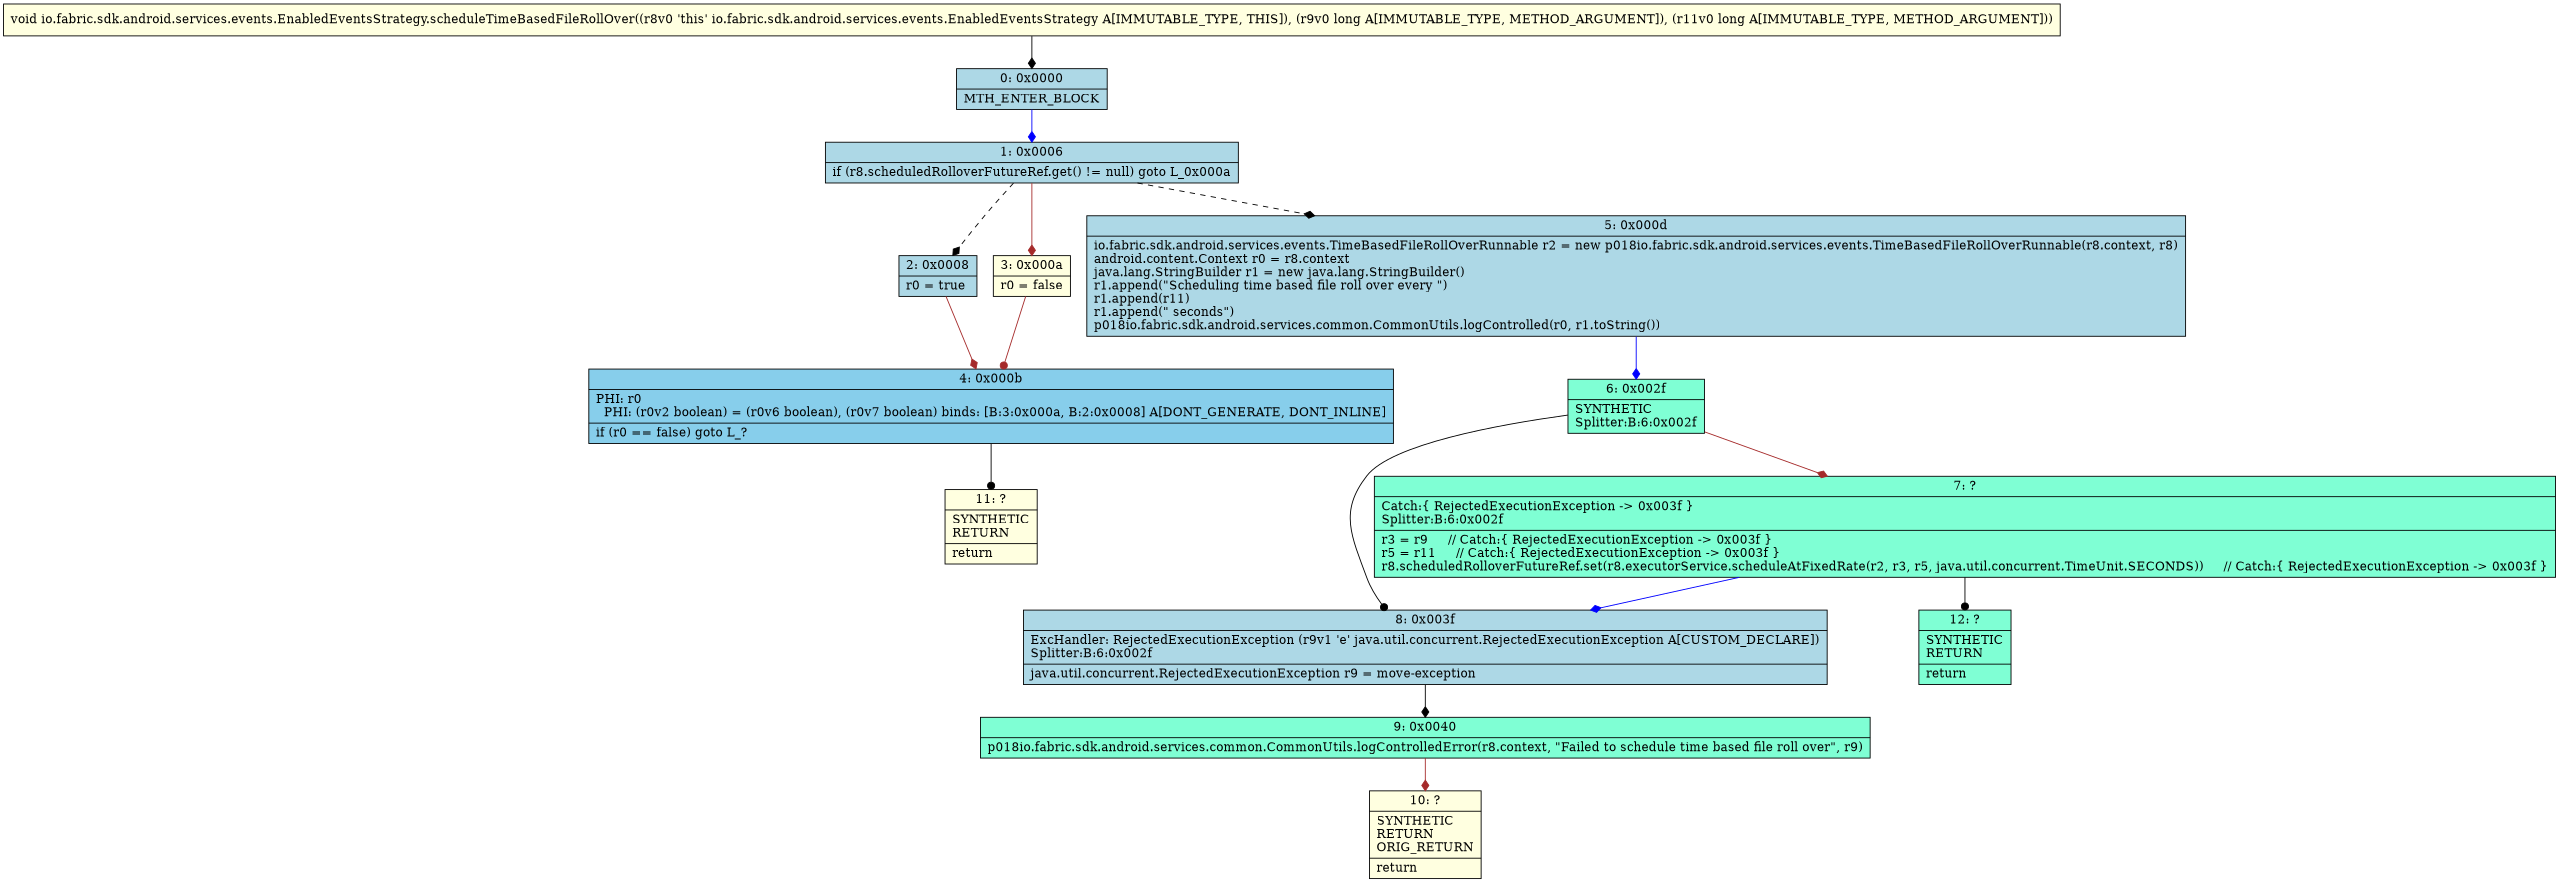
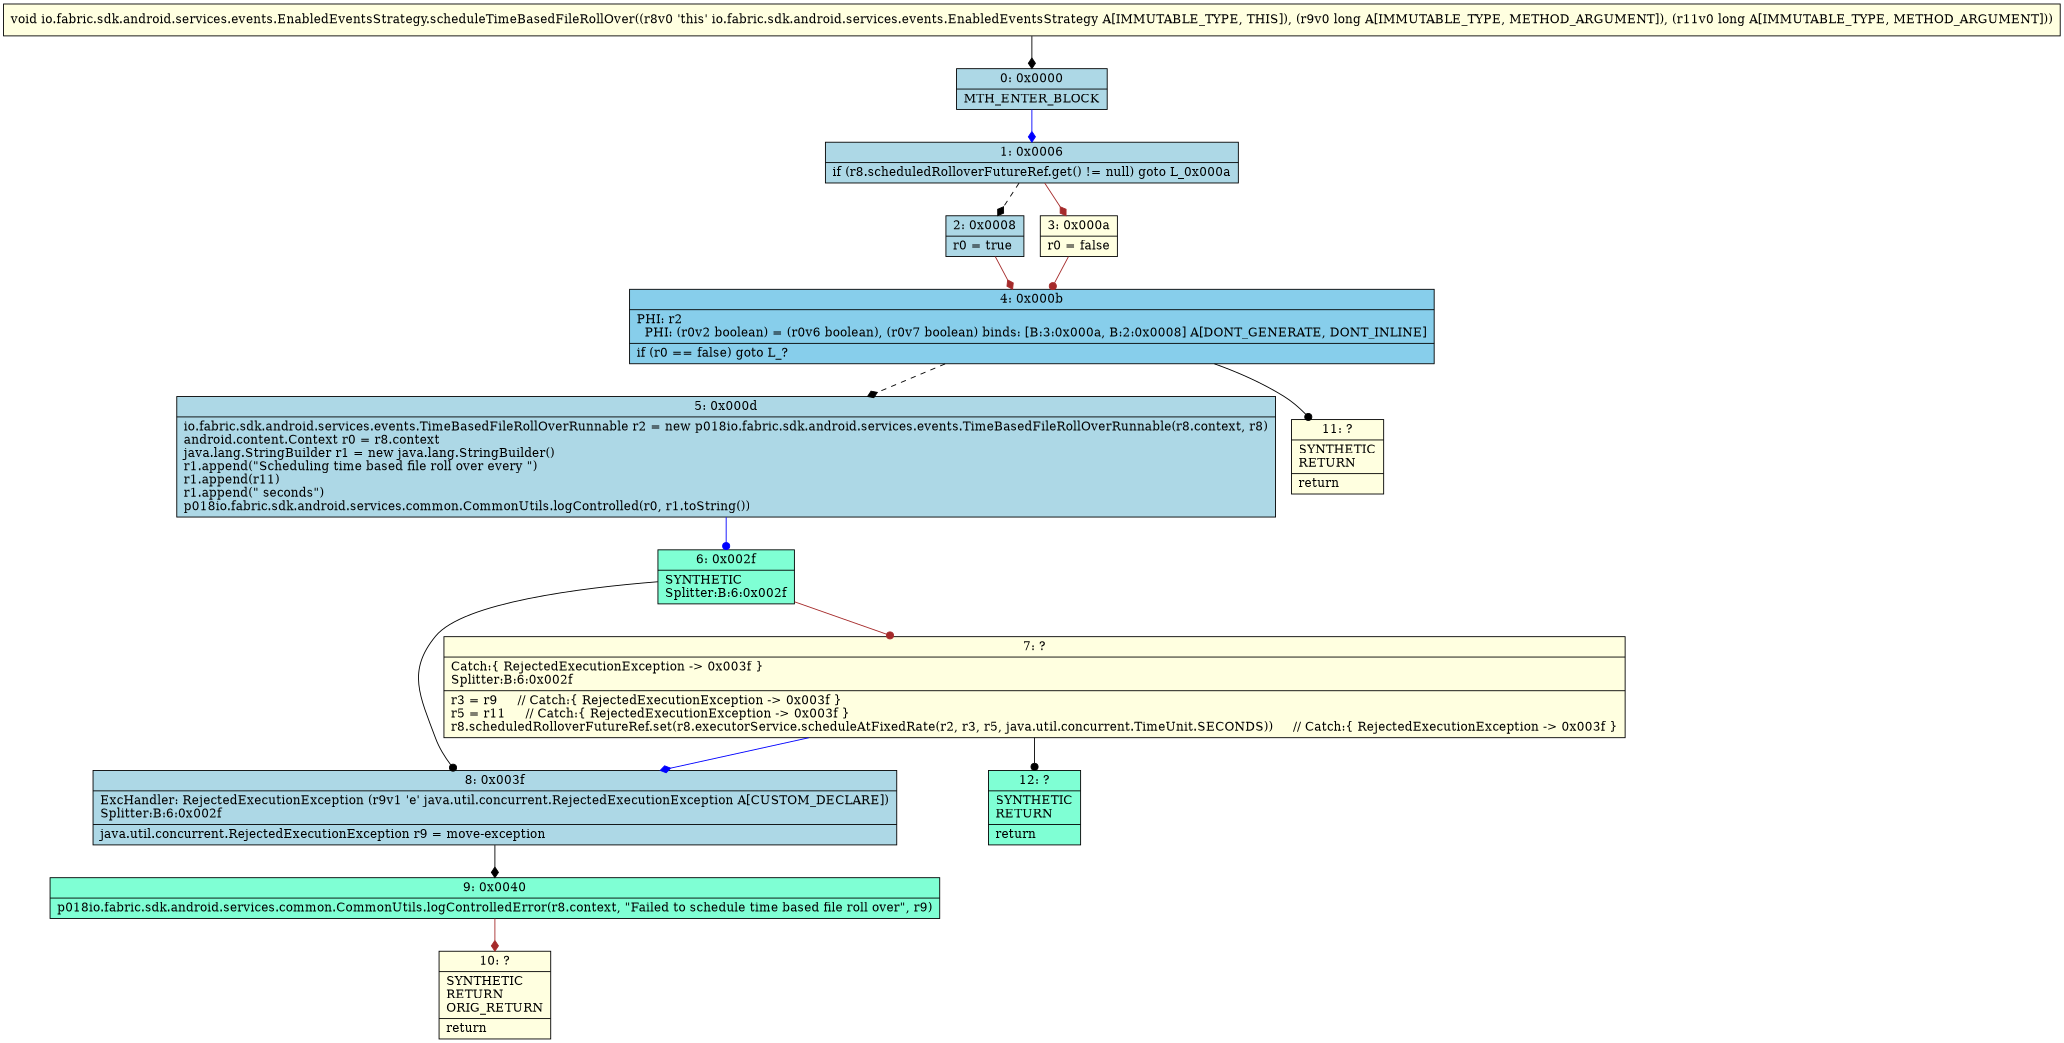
(1221, 198) -> (911, 378)
(1636, 353) -> (726, 530)
(621, 399) -> (662, 319)
(1761, 452) -> (841, 618)
(1965, 527) -> (1035, 687)
